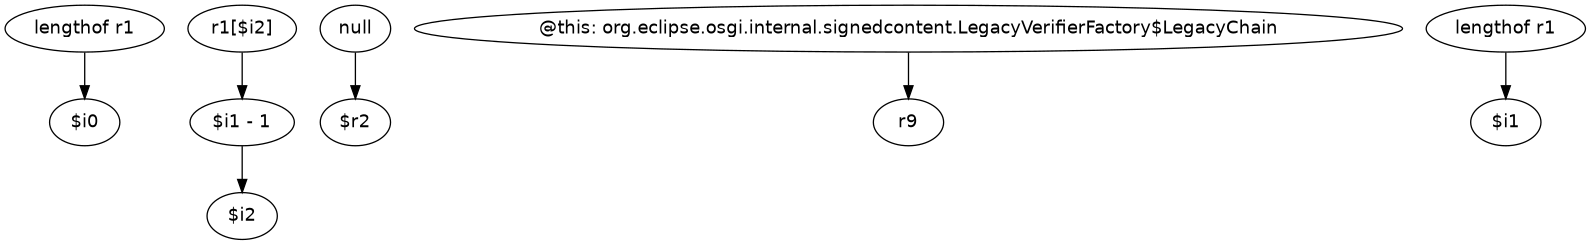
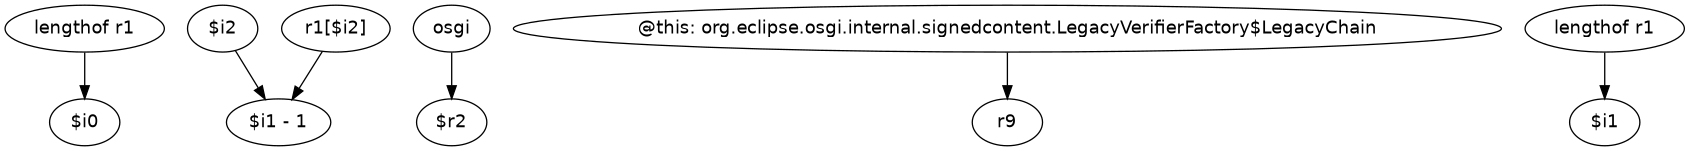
(355, 29) -> (452, 29)
(242, 163) -> (247, 69)
